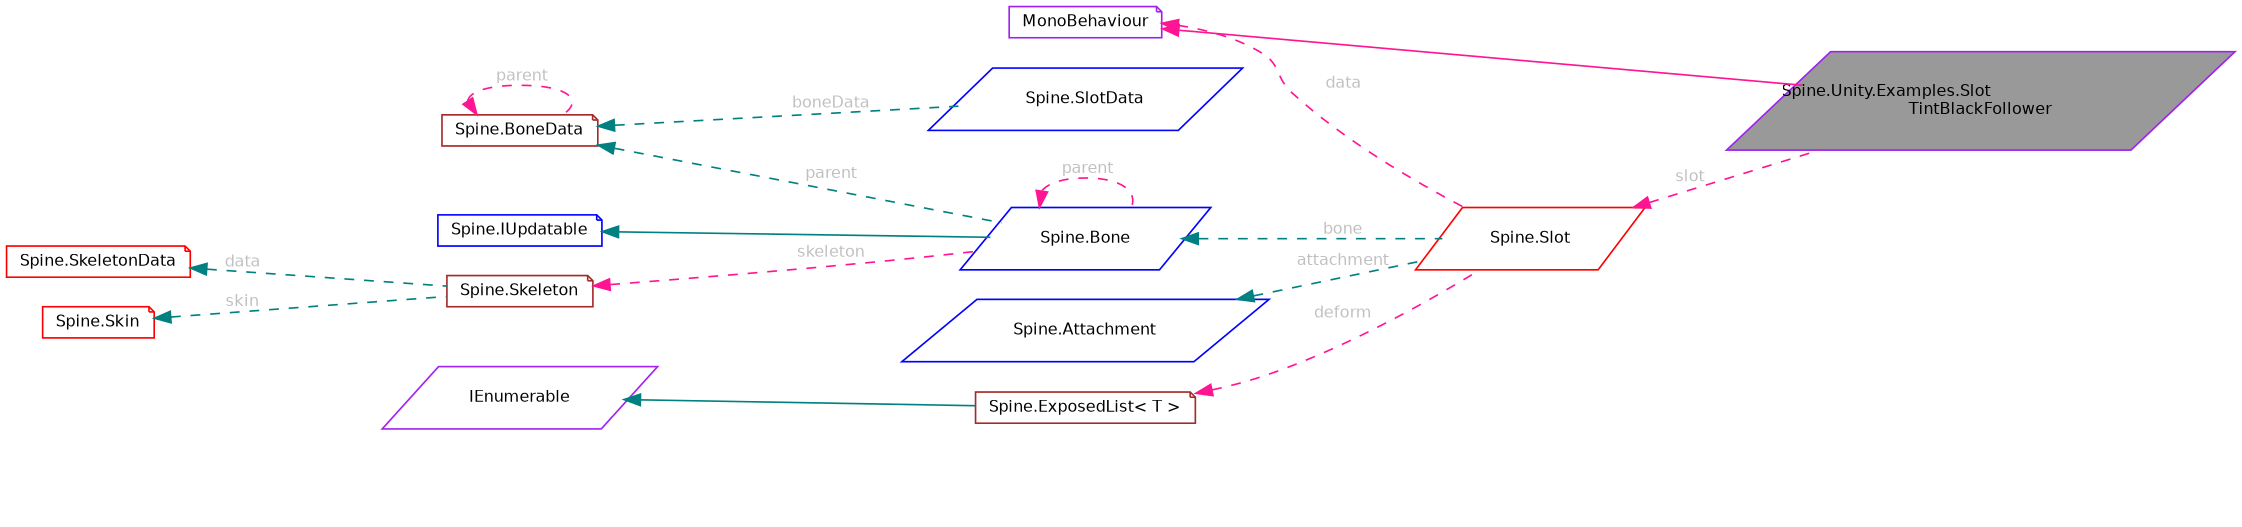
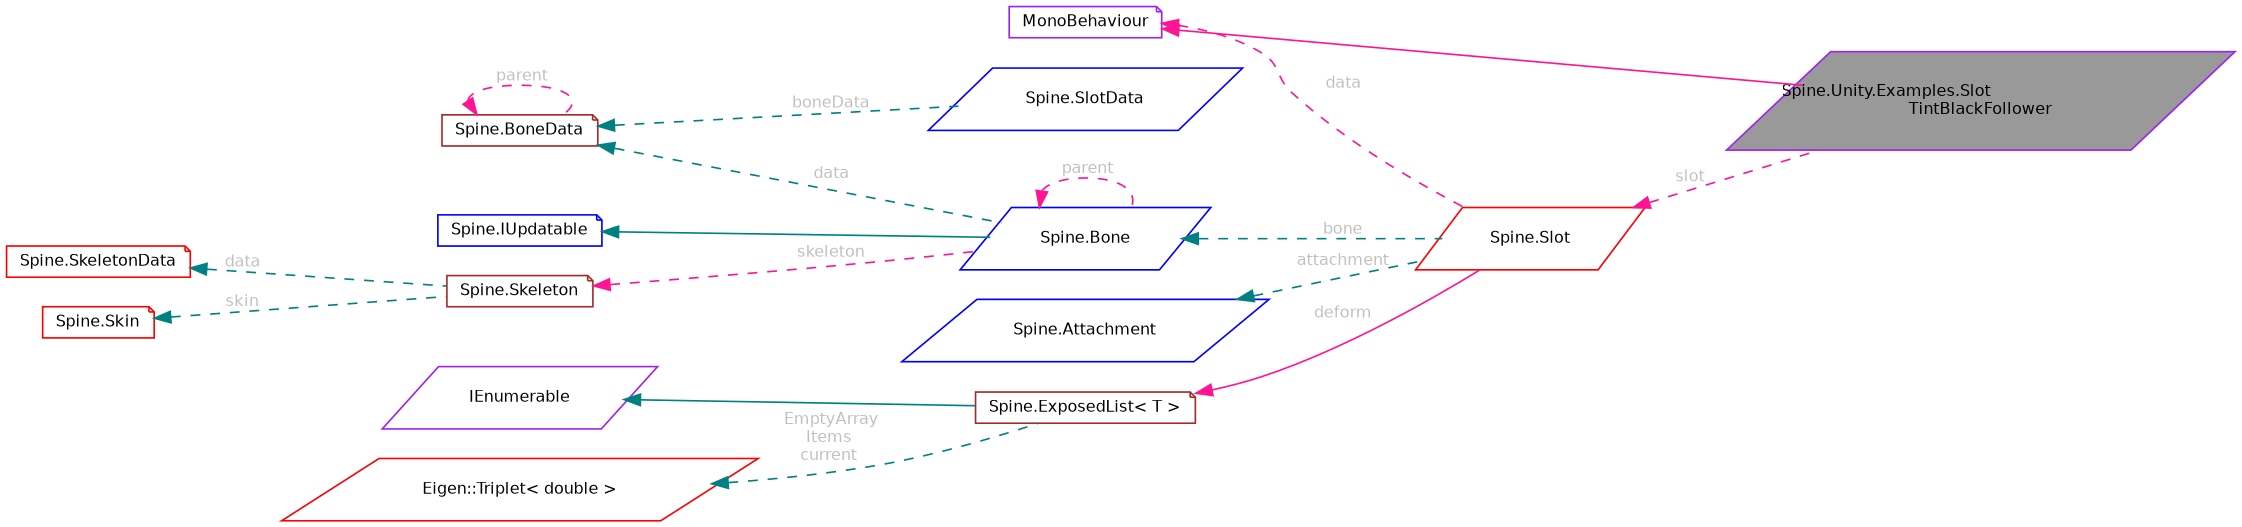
(829, 174) -> (829, 174)
(1350, 340) -> (1350, 340)
none -> (520, 490)
